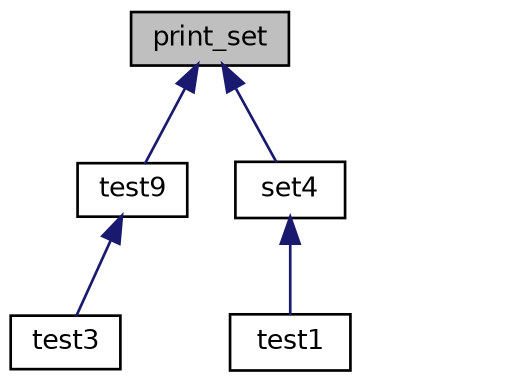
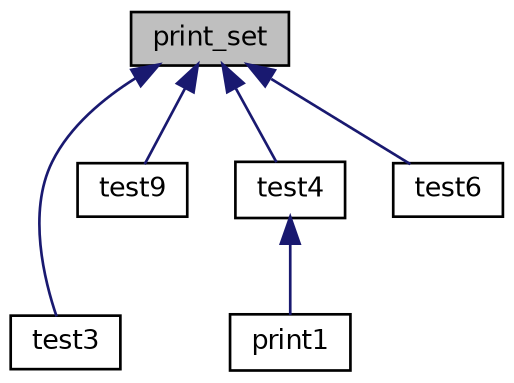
(290, 190) -> (290, 190)
none -> (448, 190)
(93, 279) -> (45, 180)
(290, 342) -> (290, 342)
